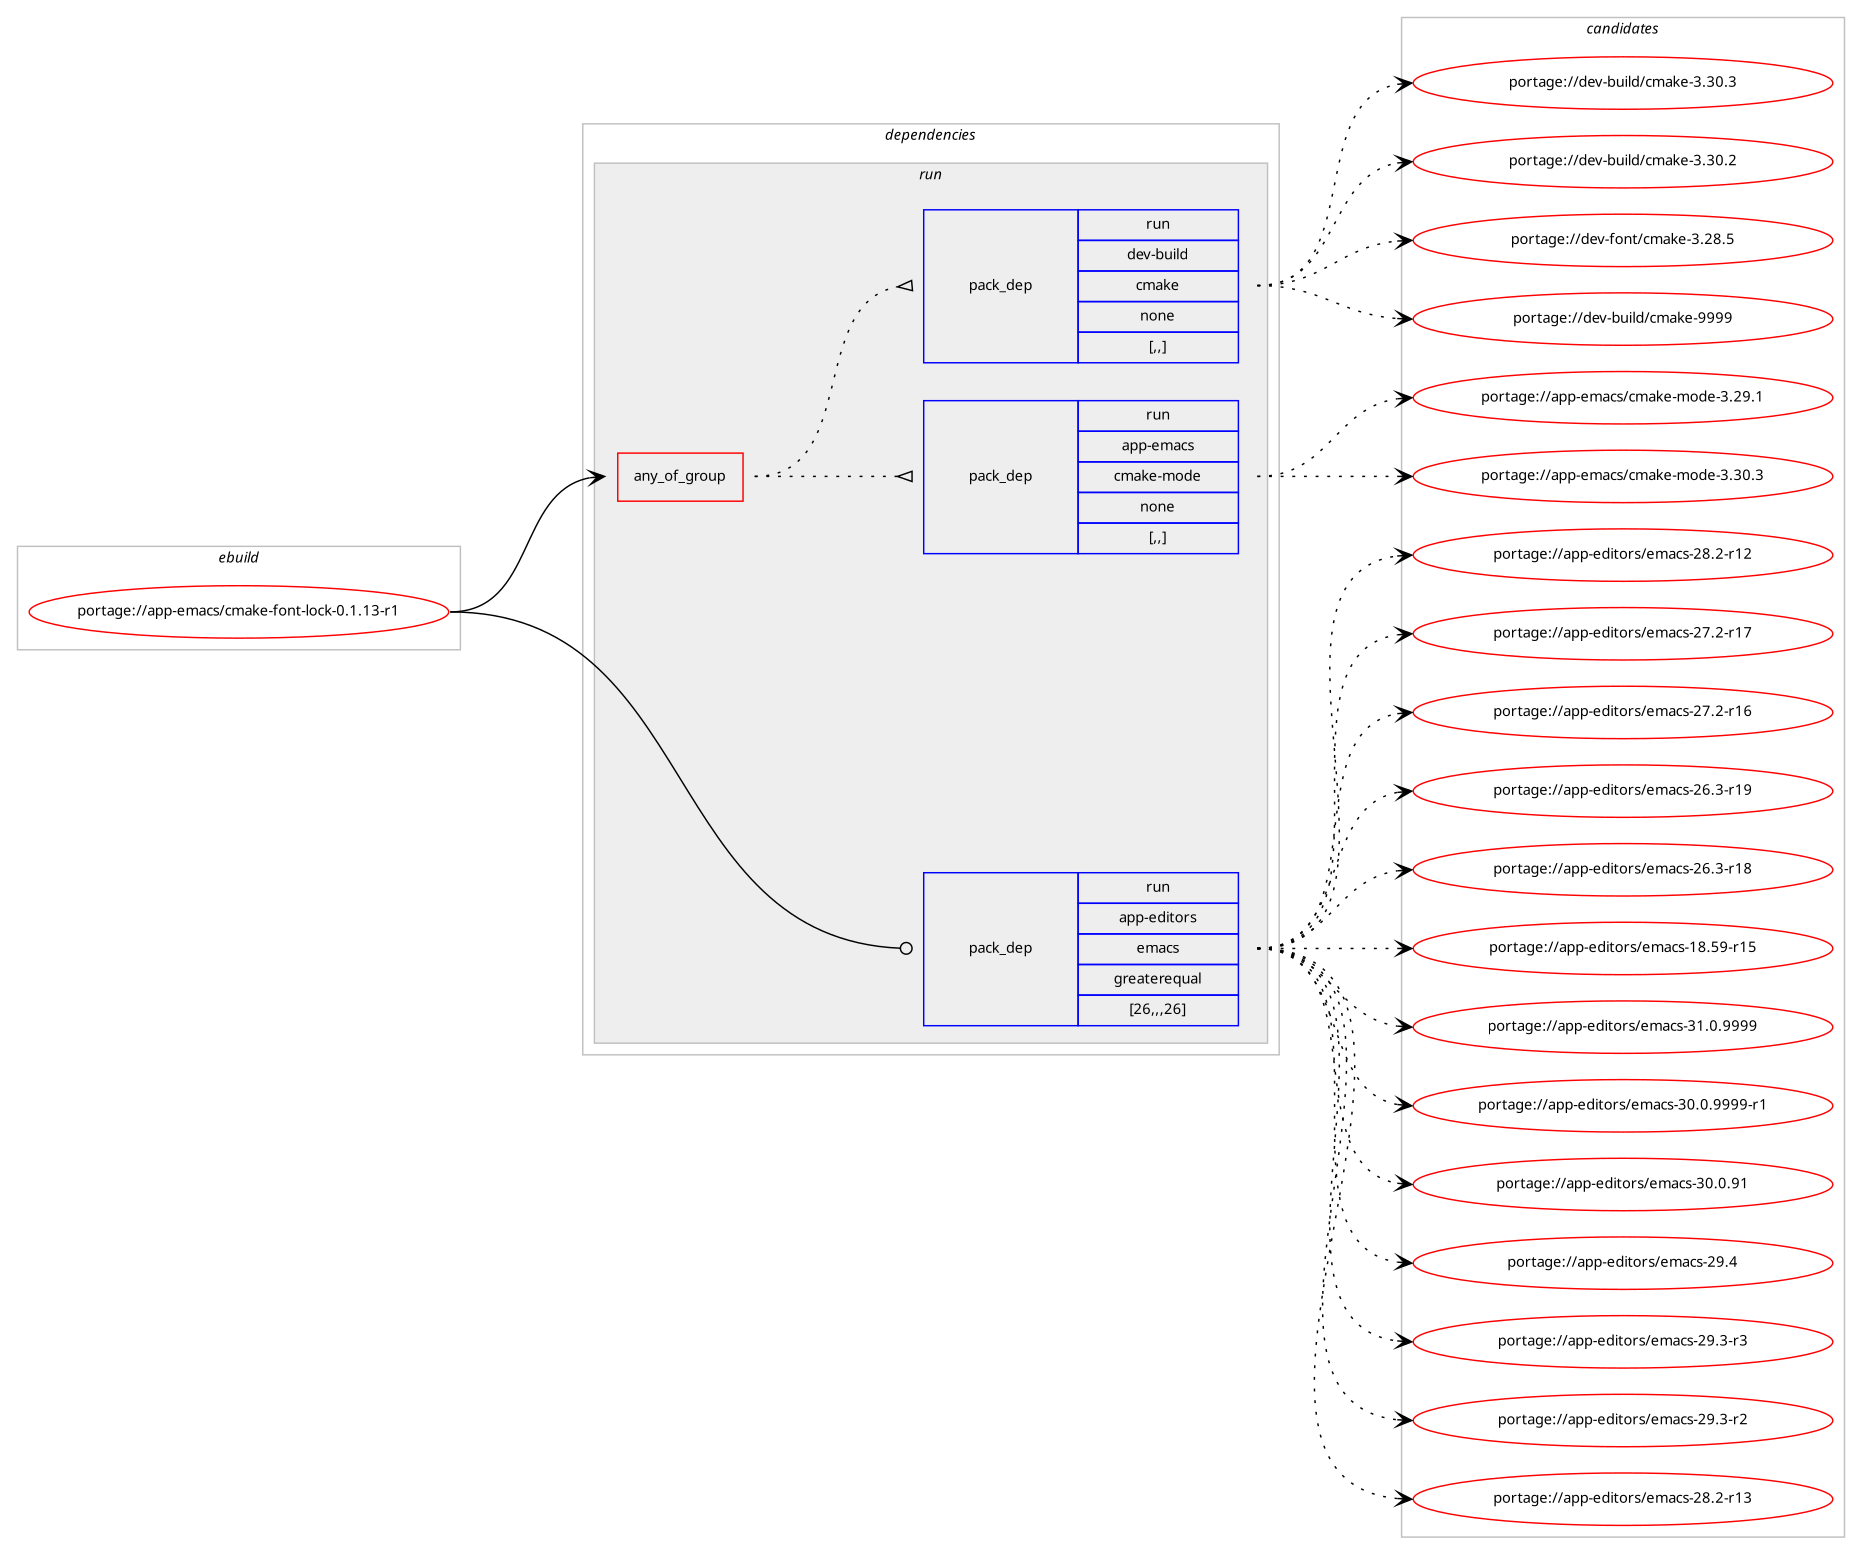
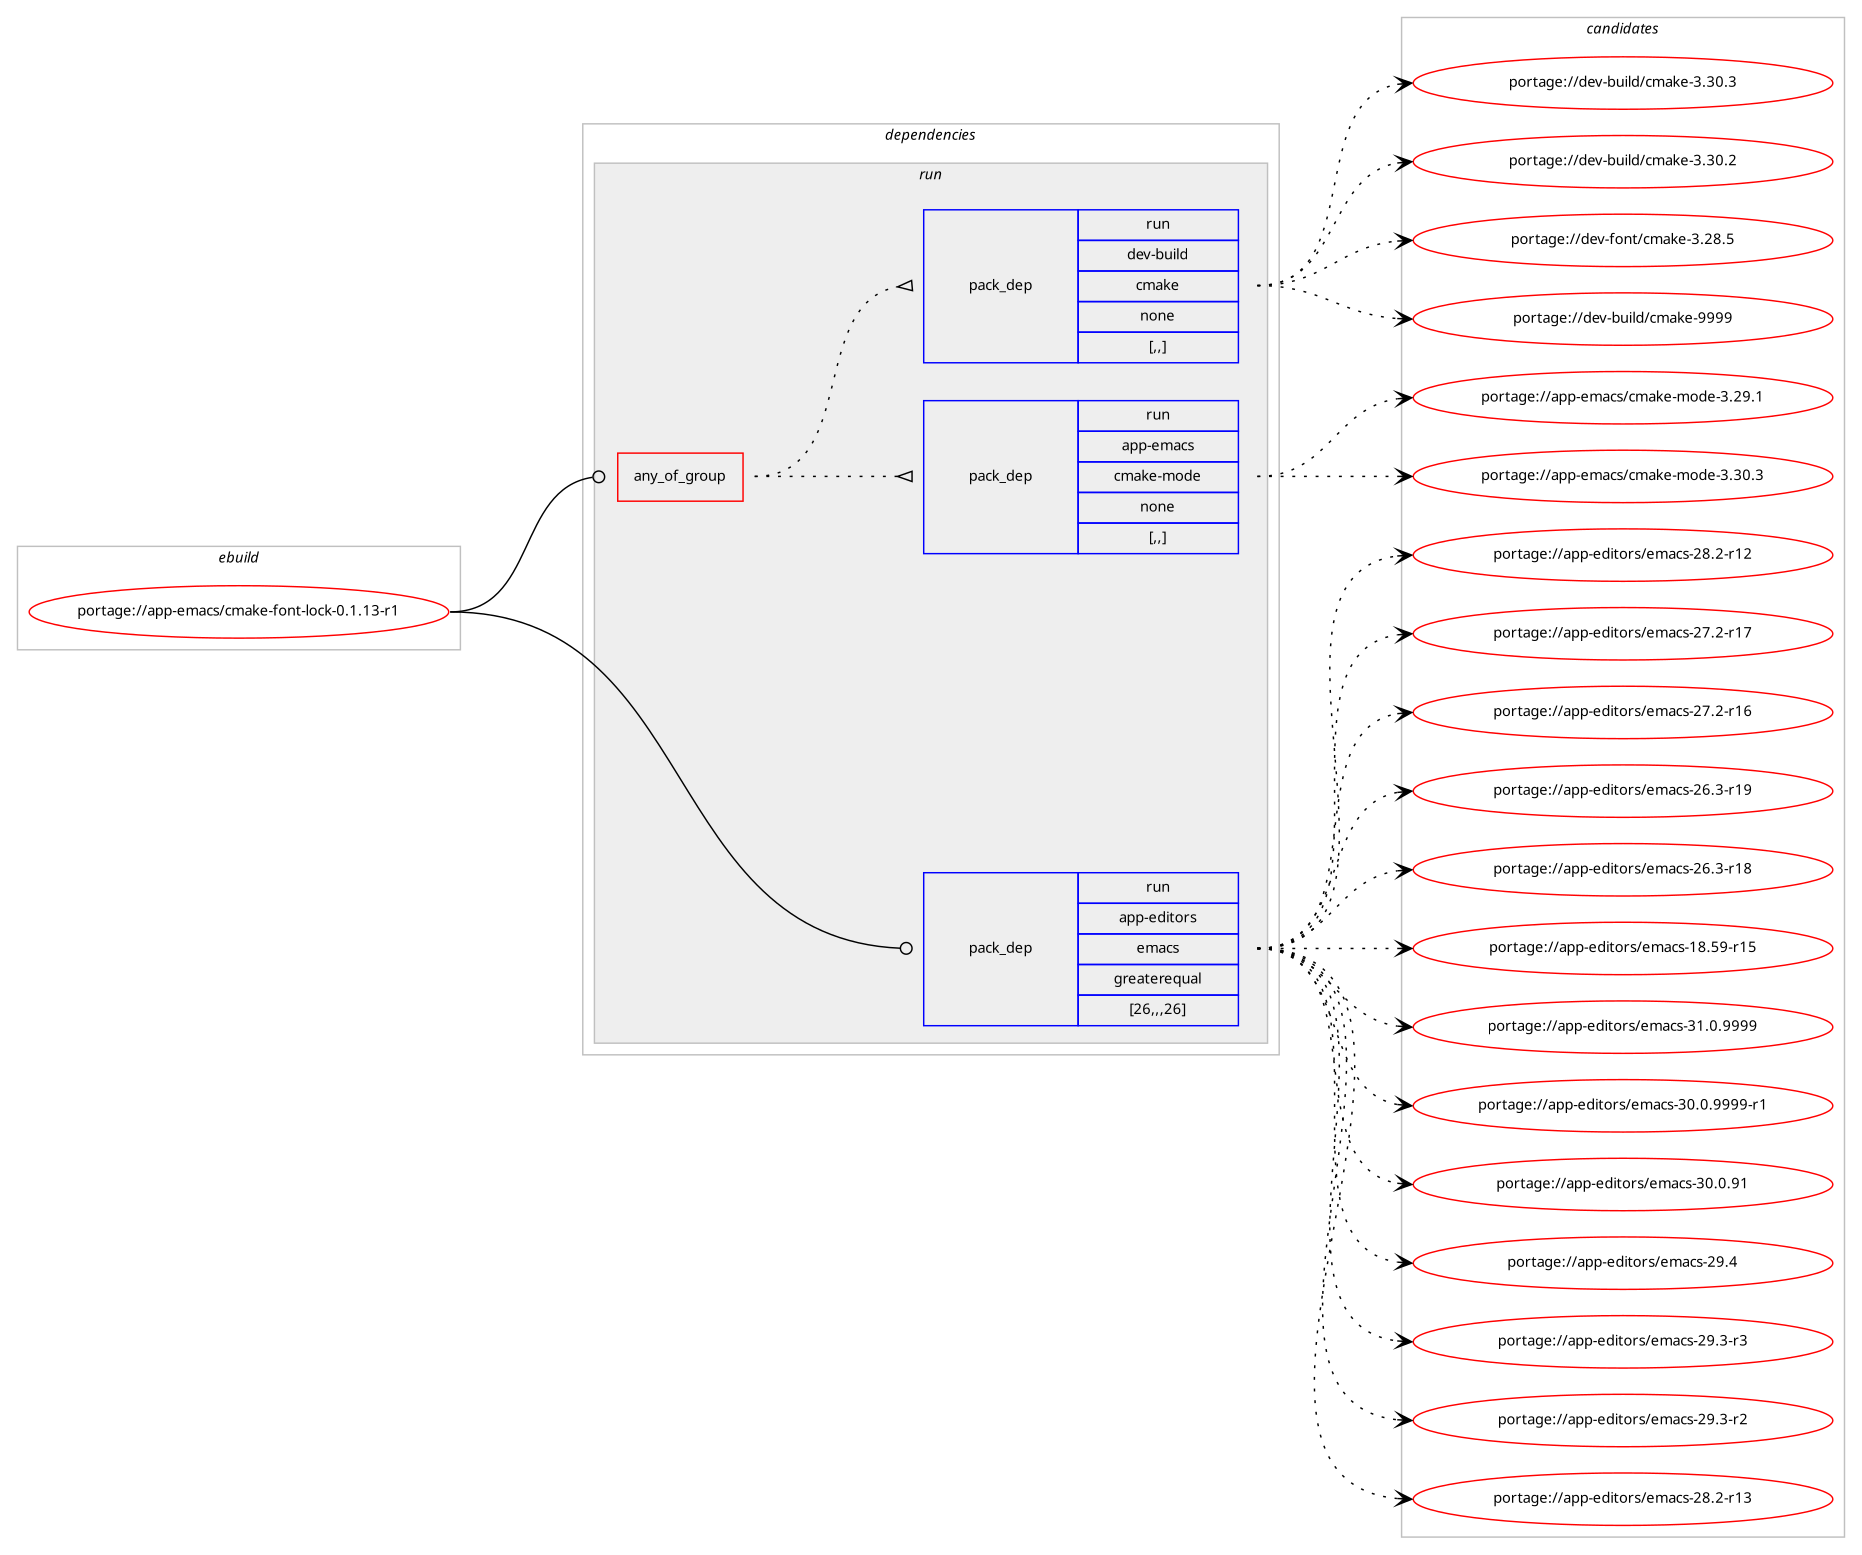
(524, 551) -> (525, 550)
